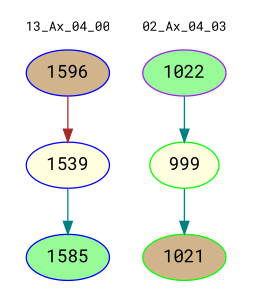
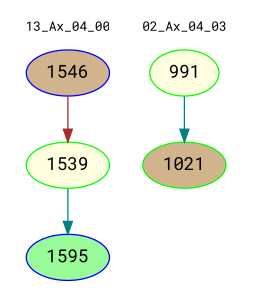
(68, 73) -> (68, 73)
(184, 73) -> none
(68, 165) -> (68, 165)
(184, 165) -> (184, 73)
(68, 257) -> (68, 257)
